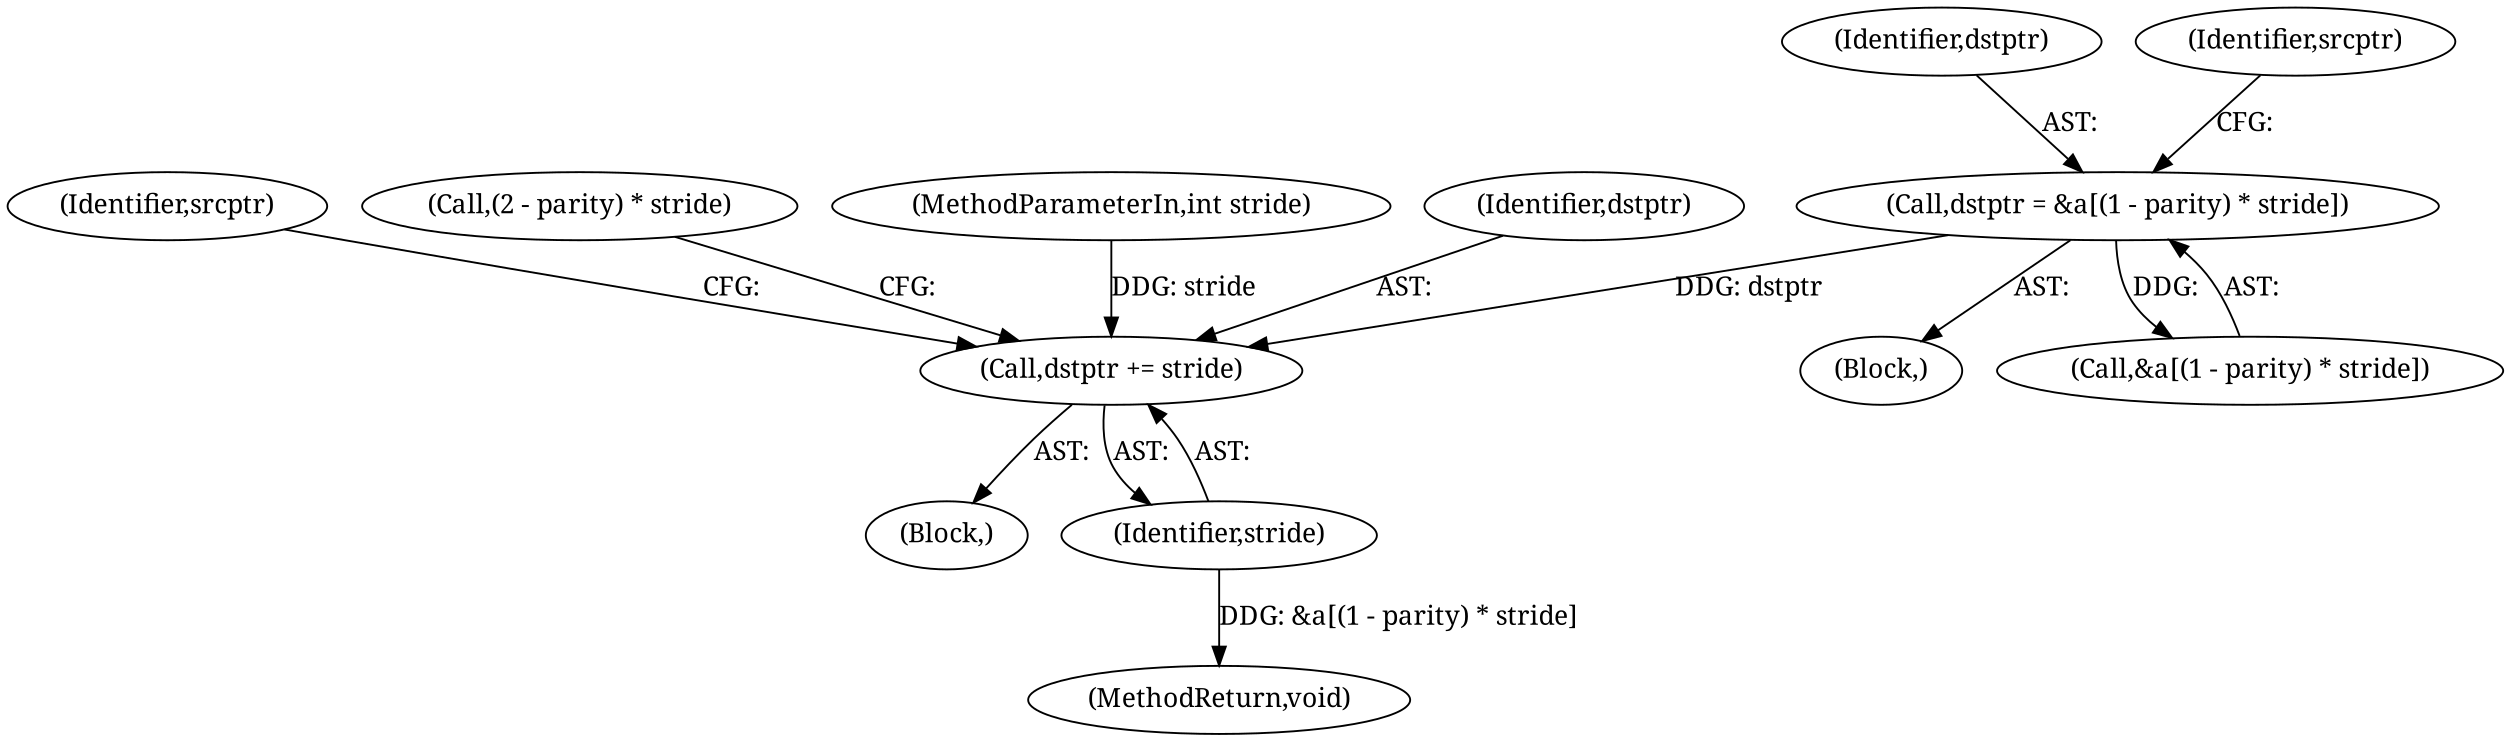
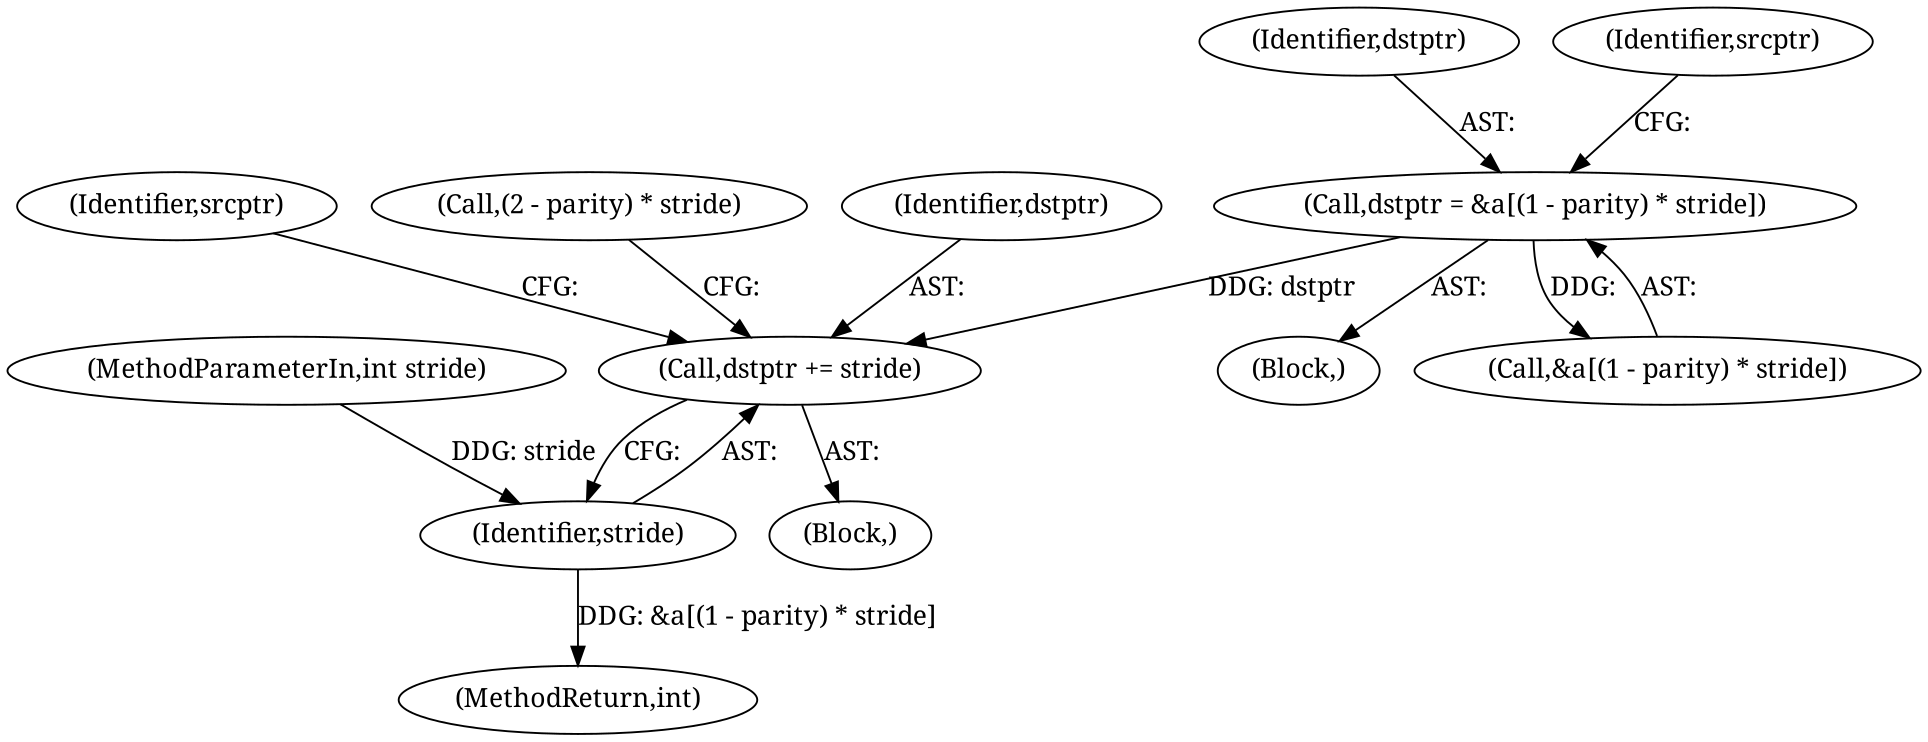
(1111, 279) -> (421, 450)
(1145, 453) -> (656, 453)
(1219, 700) -> (578, 700)
